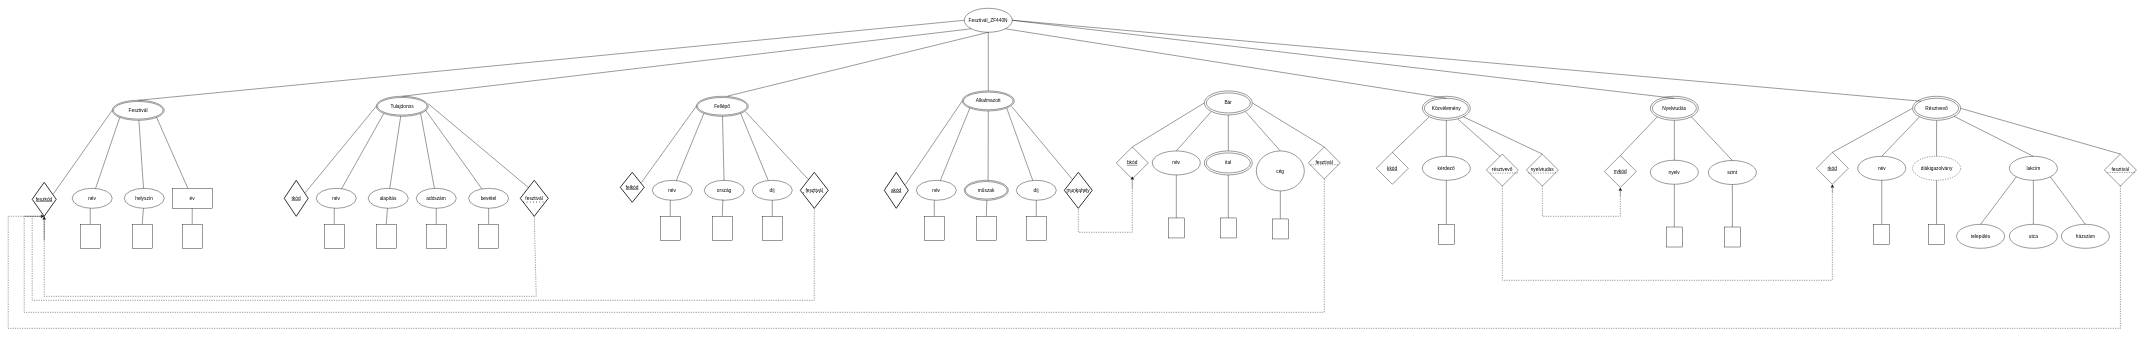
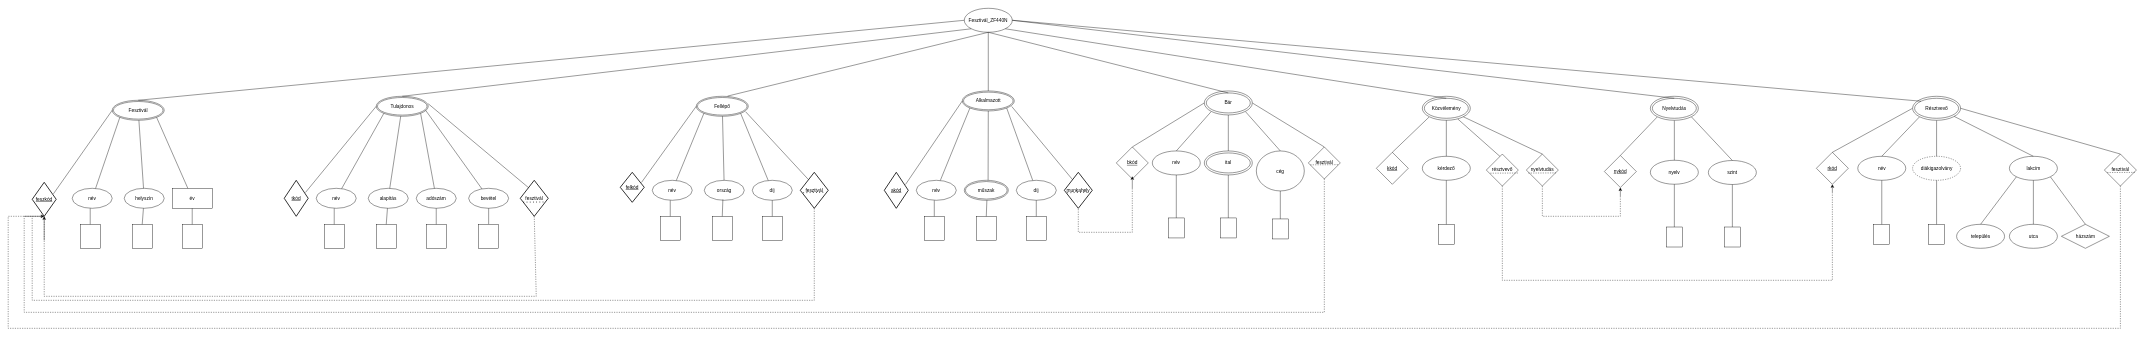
none -> (1110, 63)
(2085, 236) -> (2085, 236)
